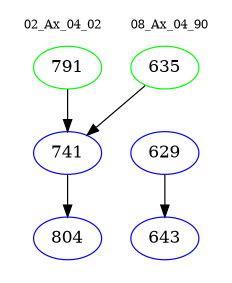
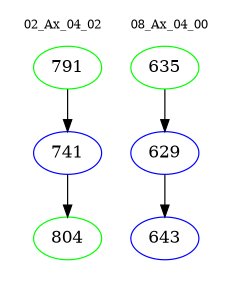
(170, 26) -> (170, 26)
(129, 99) -> (165, 104)
(68, 238) -> (68, 238)
